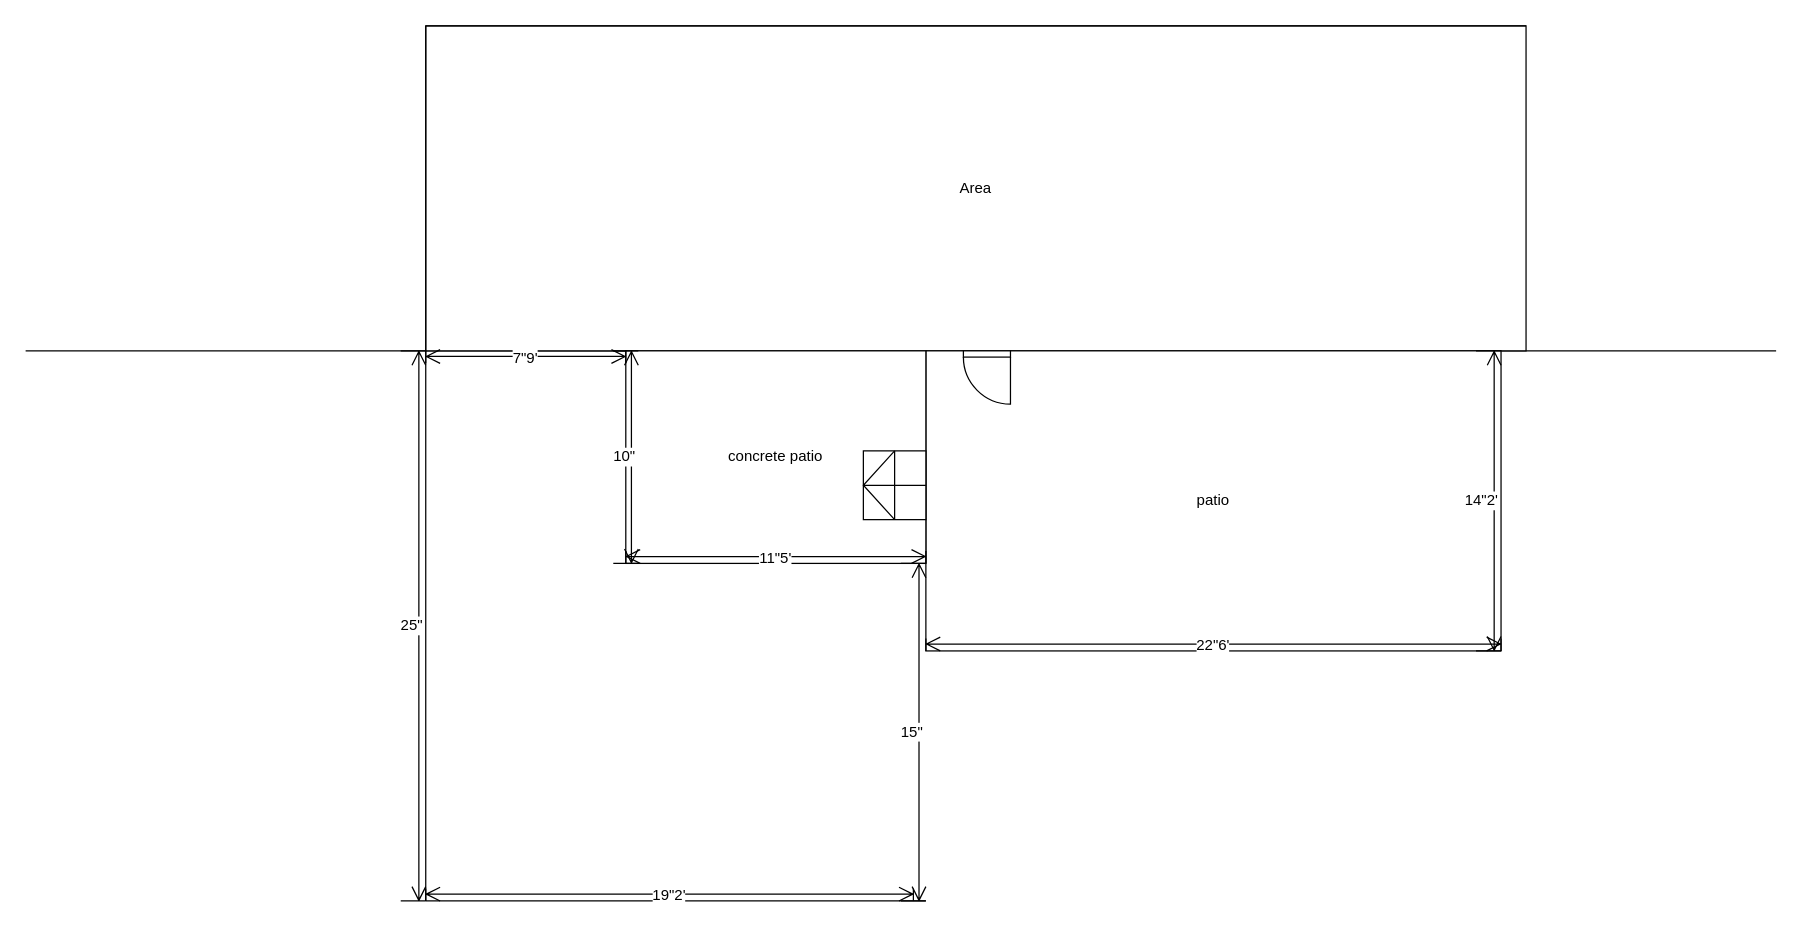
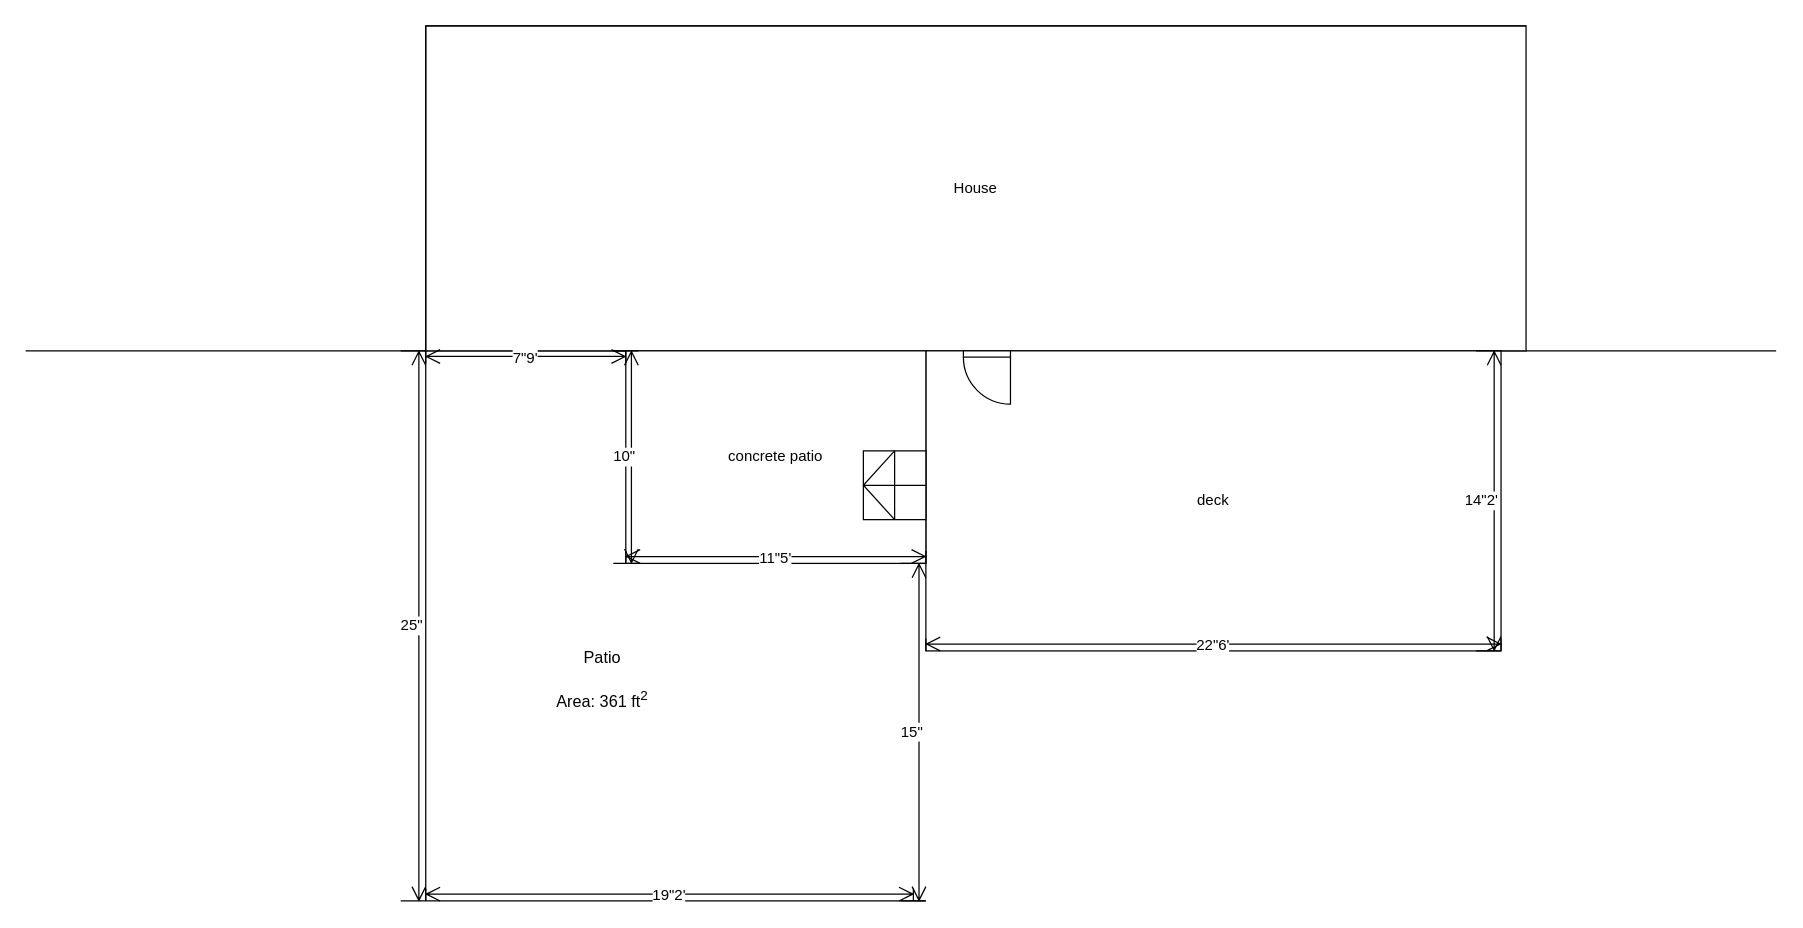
(976, 188) -> (976, 188)
(1213, 501) -> (1213, 501)
none -> (602, 679)
